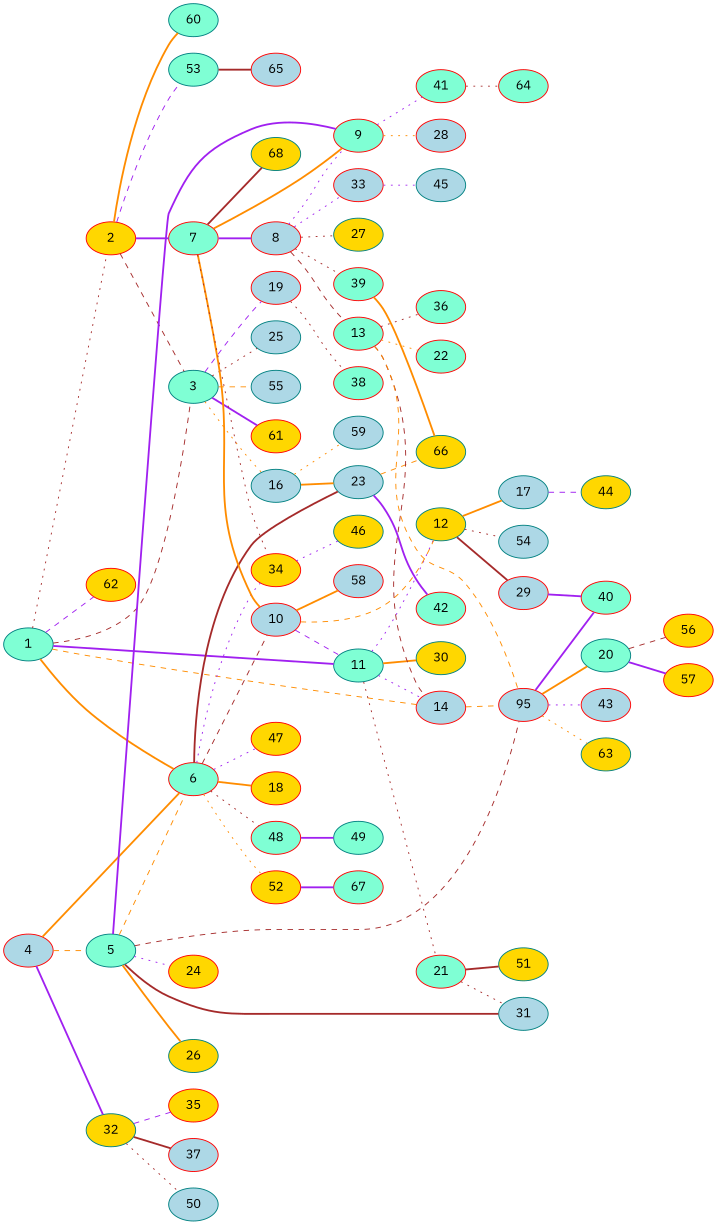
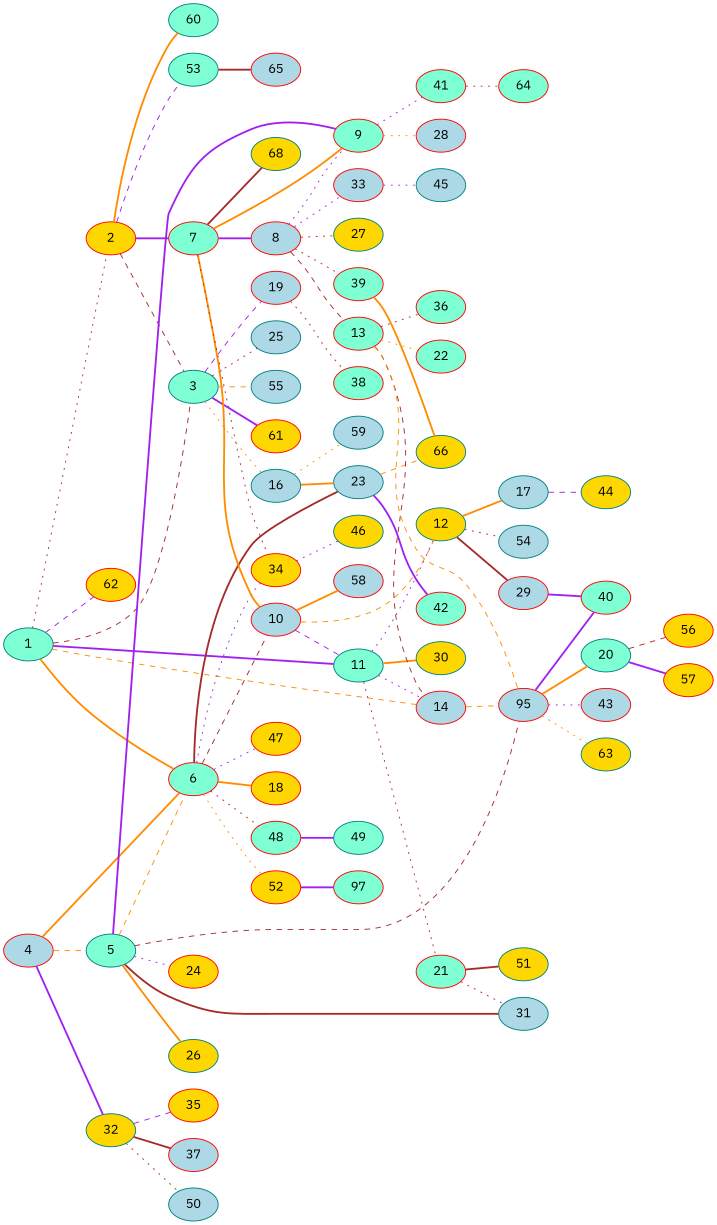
(358, 887) -> (358, 887)
